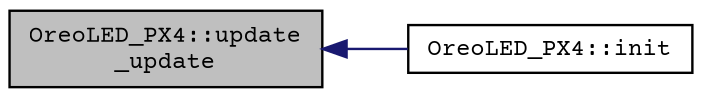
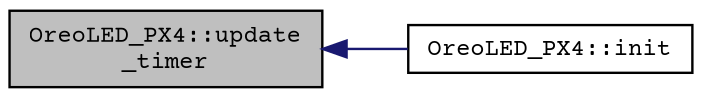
(166, 49) -> (166, 49)
